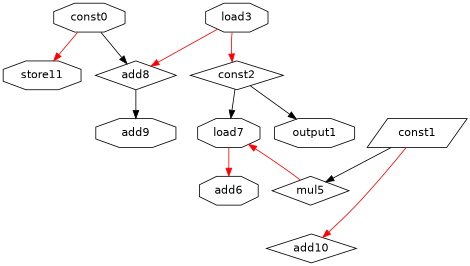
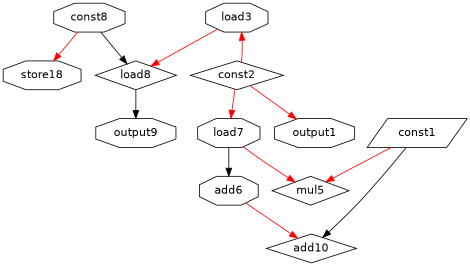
(89, 18) -> (89, 18)
(231, 43) -> (242, 51)
(42, 75) -> (42, 75)
(136, 75) -> (136, 75)
(233, 100) -> (233, 100)
(270, 100) -> (270, 100)
(136, 133) -> (136, 133)
(229, 158) -> (229, 158)
(362, 163) -> (362, 163)
(278, 164) -> (265, 163)
(369, 191) -> (369, 191)
none -> (268, 218)
